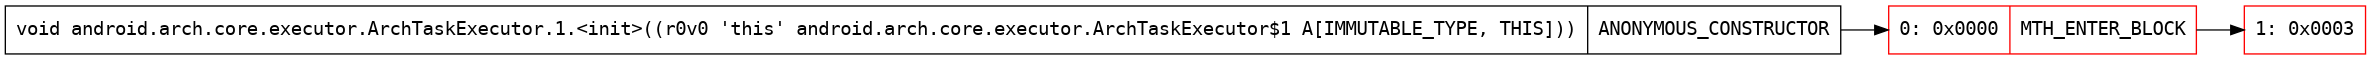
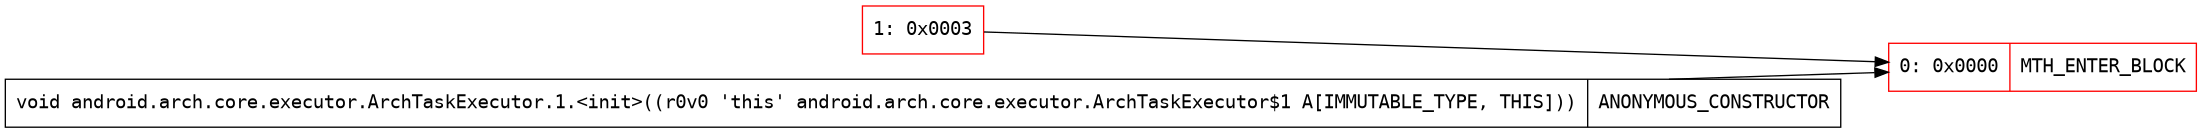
(2214, 30) -> (1430, 47)
